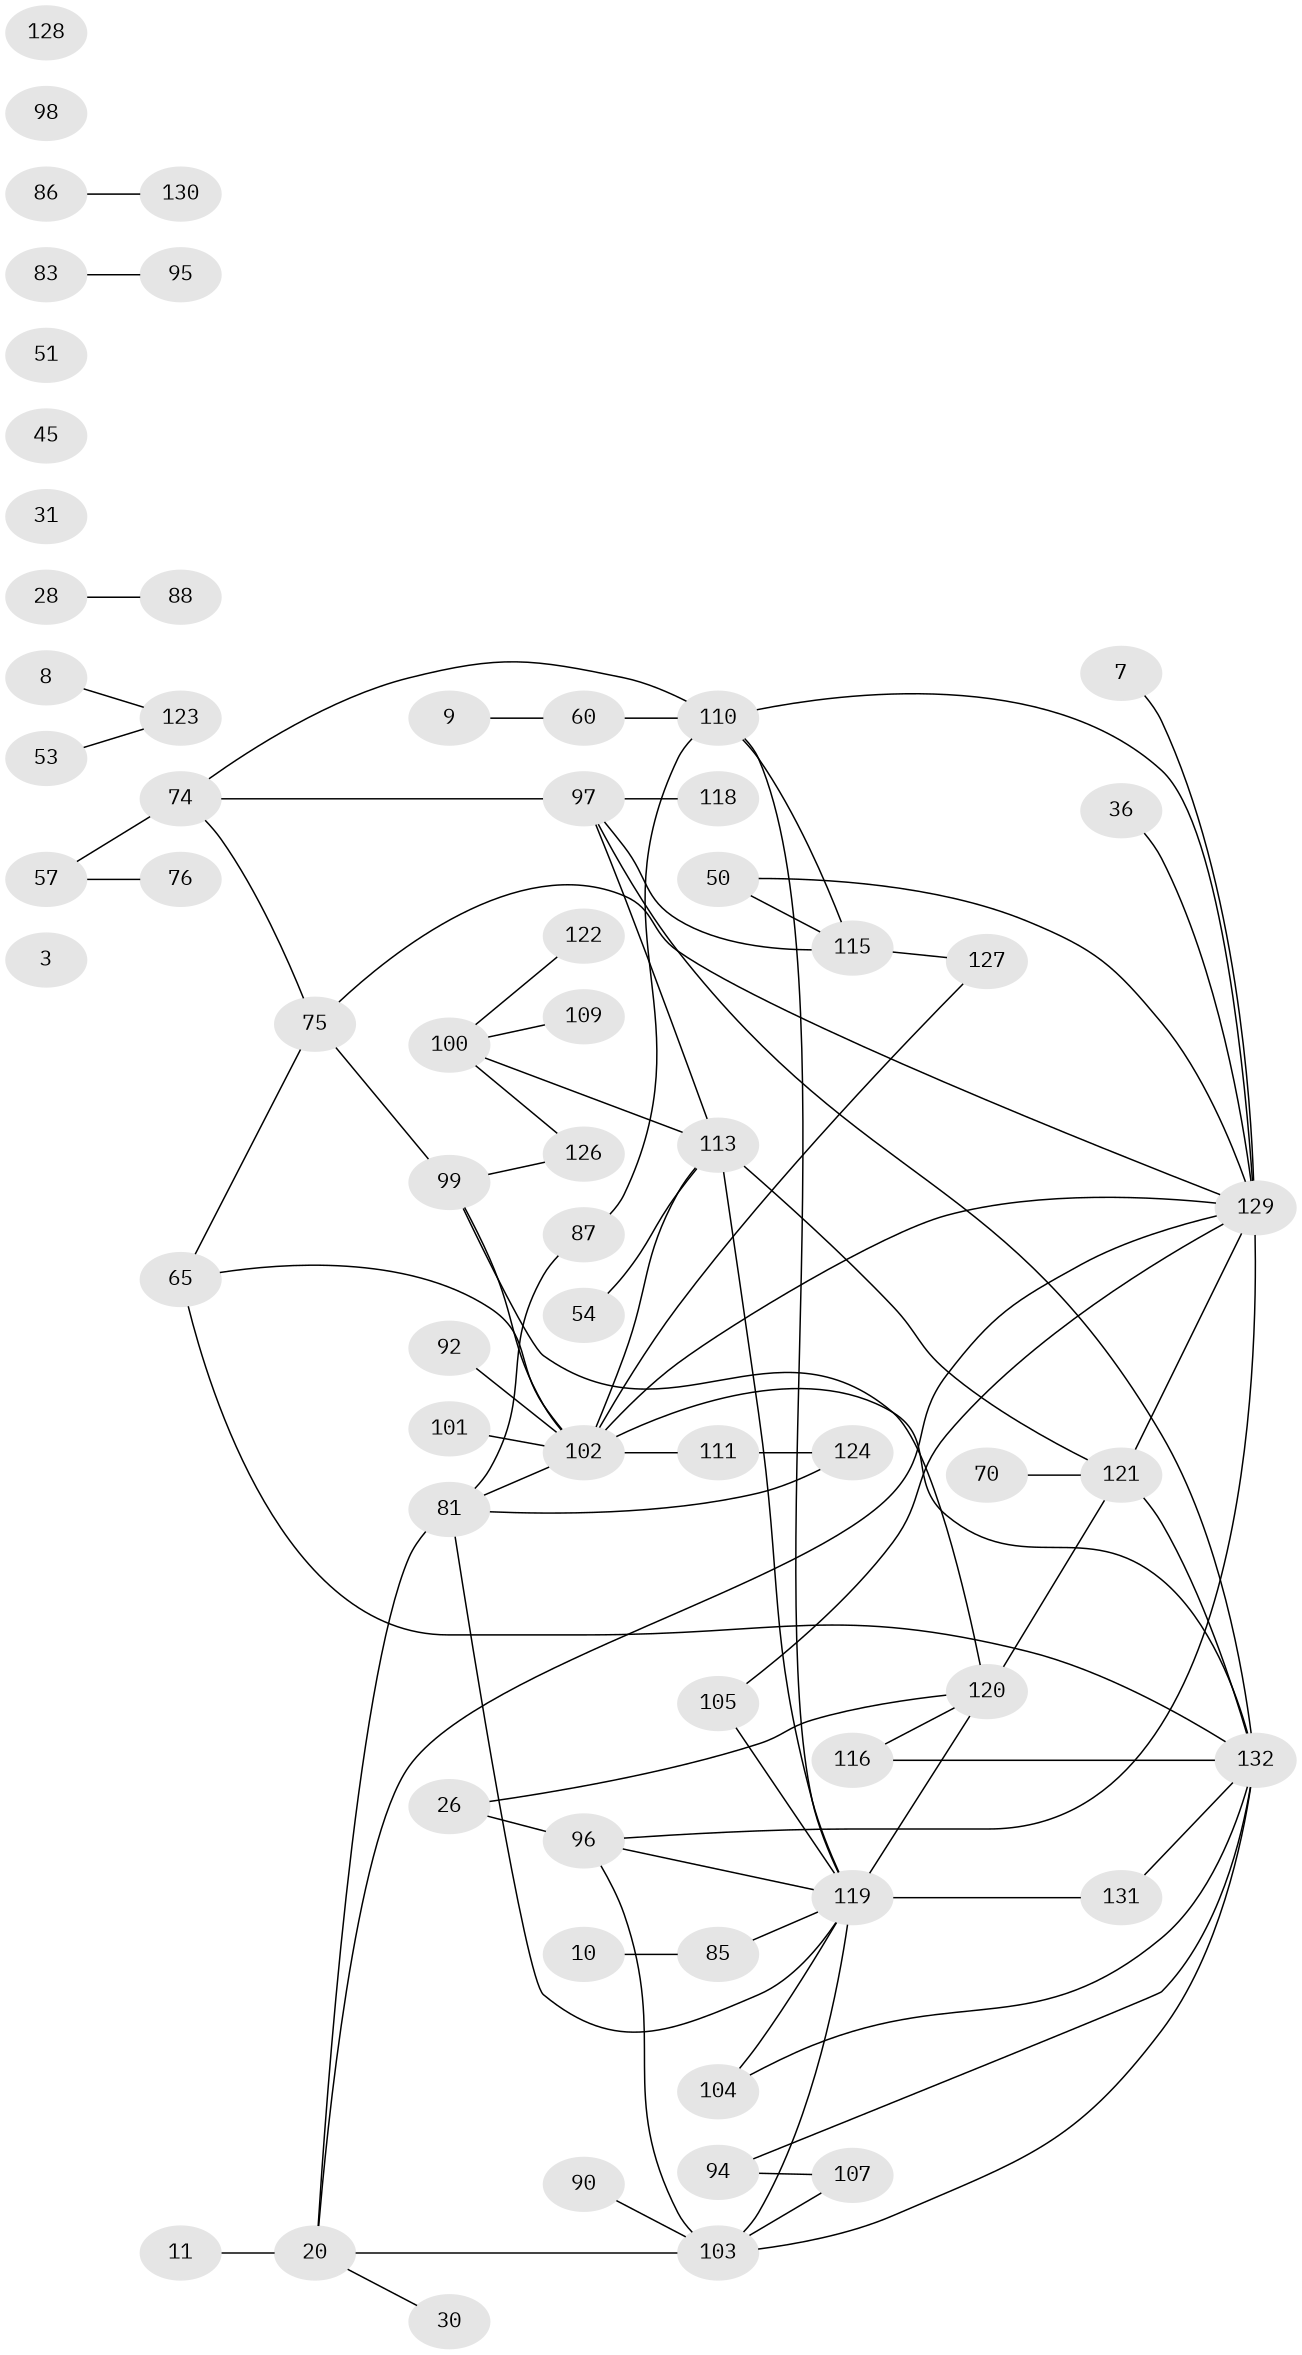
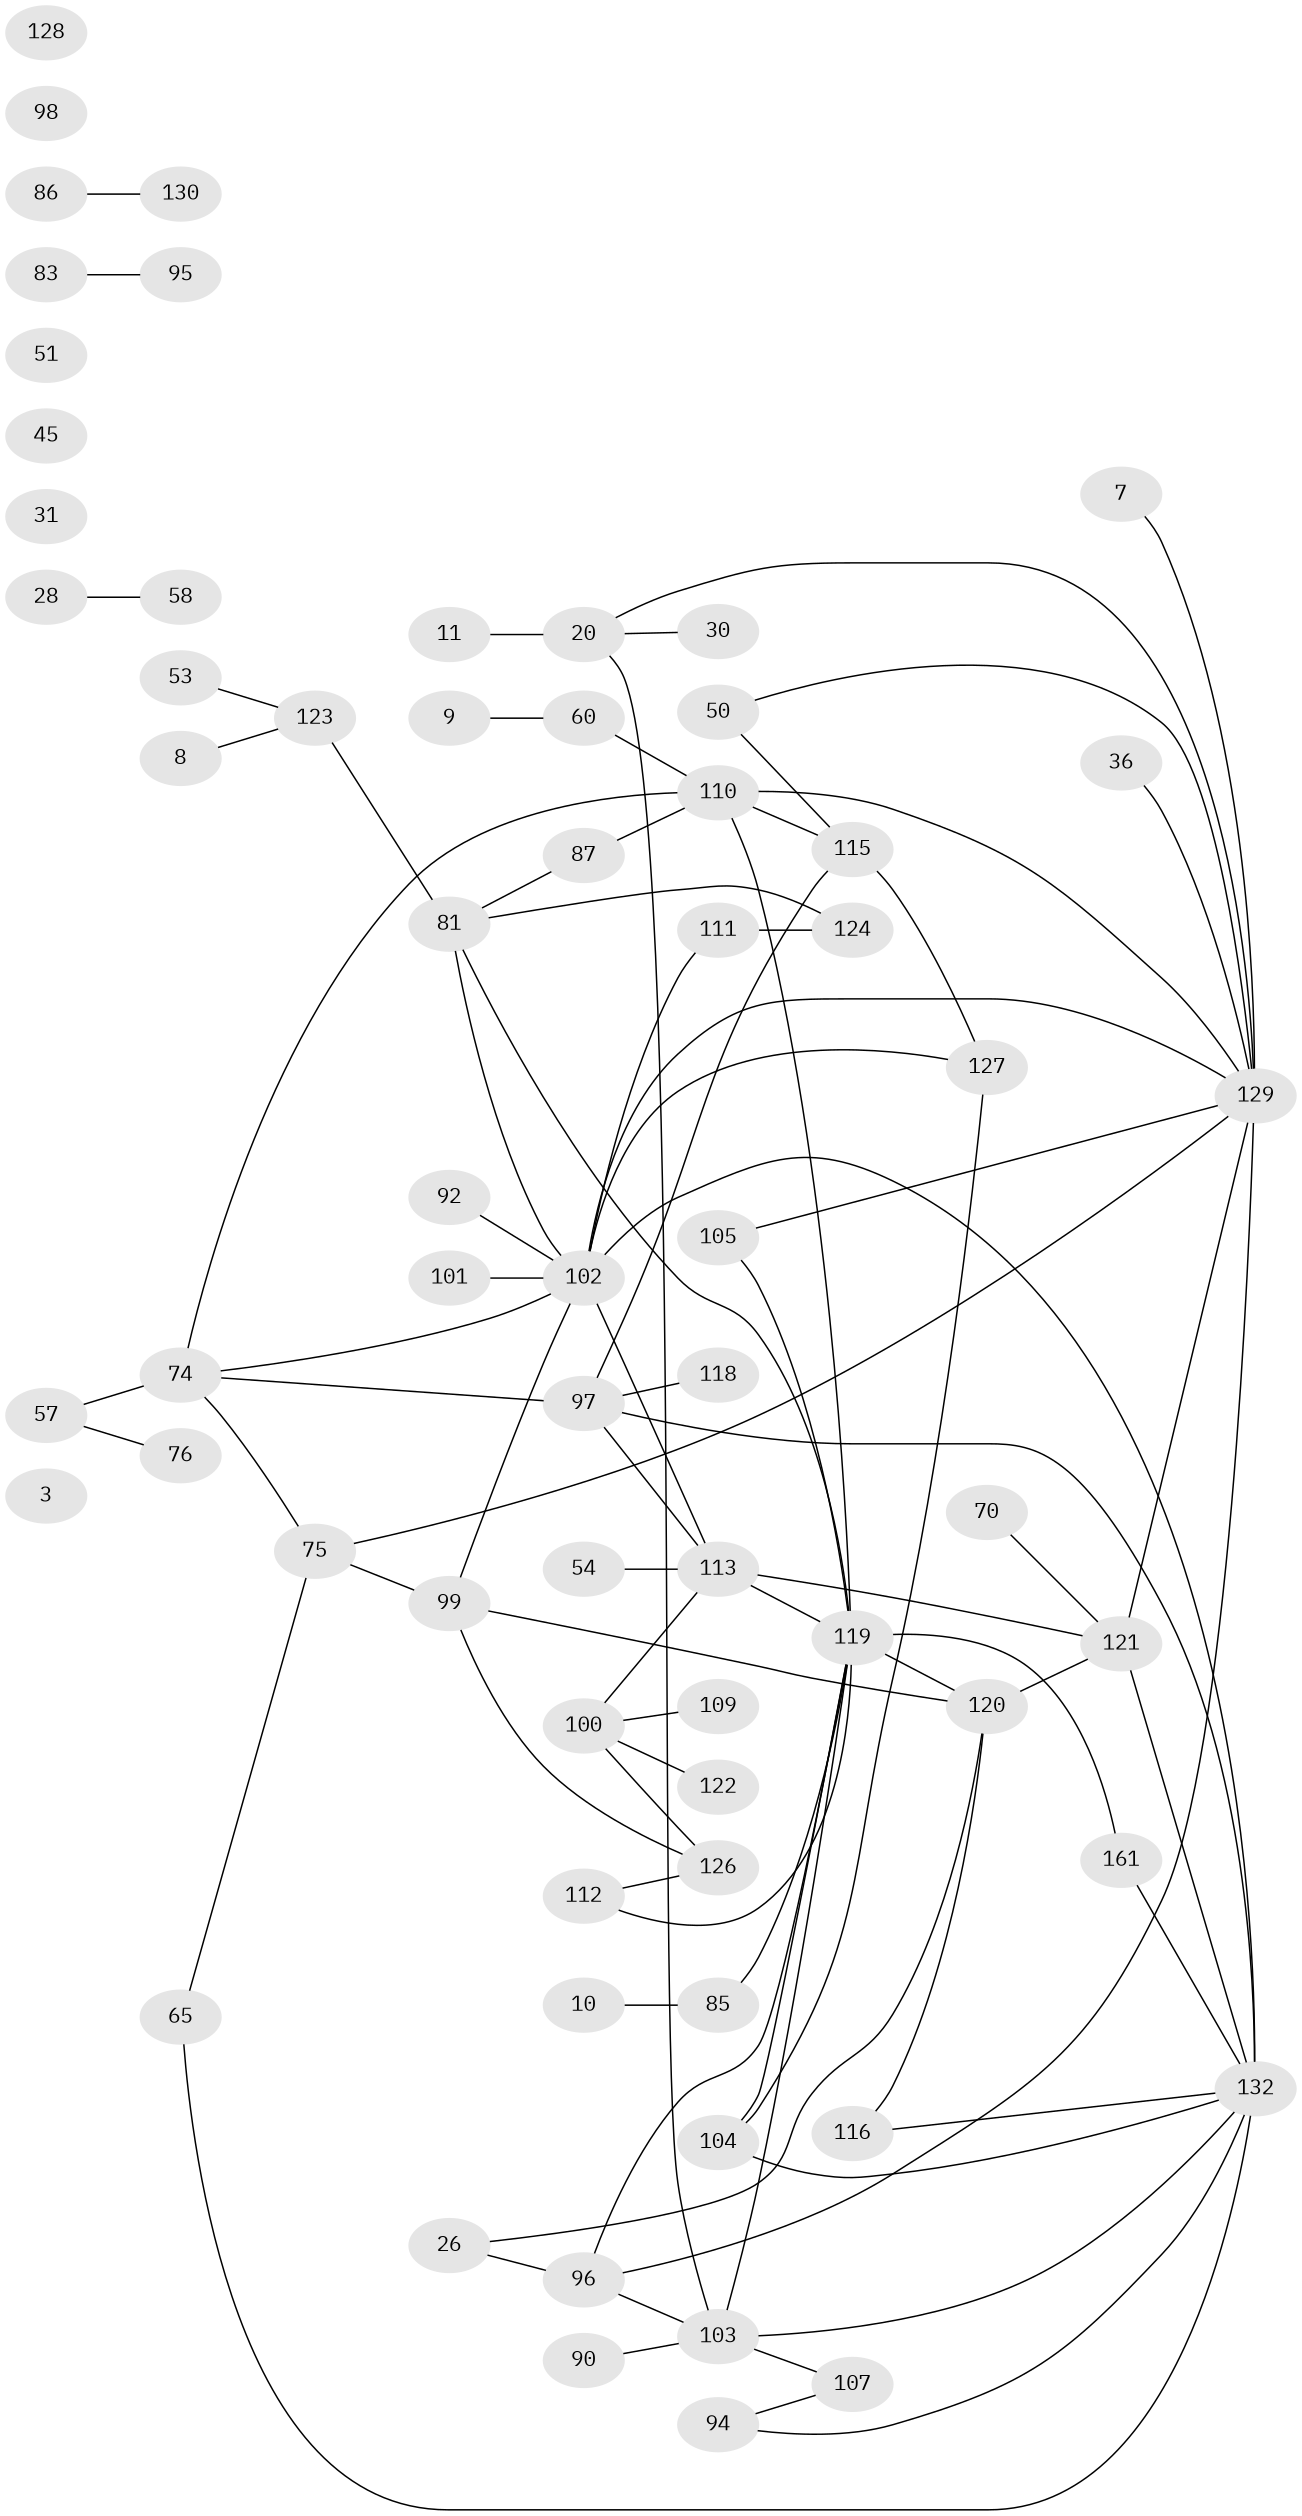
(181, 597) -> (181, 597)
(429, 1281) -> (389, 1344)
none -> (905, 1621)
(349, 1874) -> (382, 821)
none -> (584, 1896)
(1121, 1898) -> (1121, 1860)
